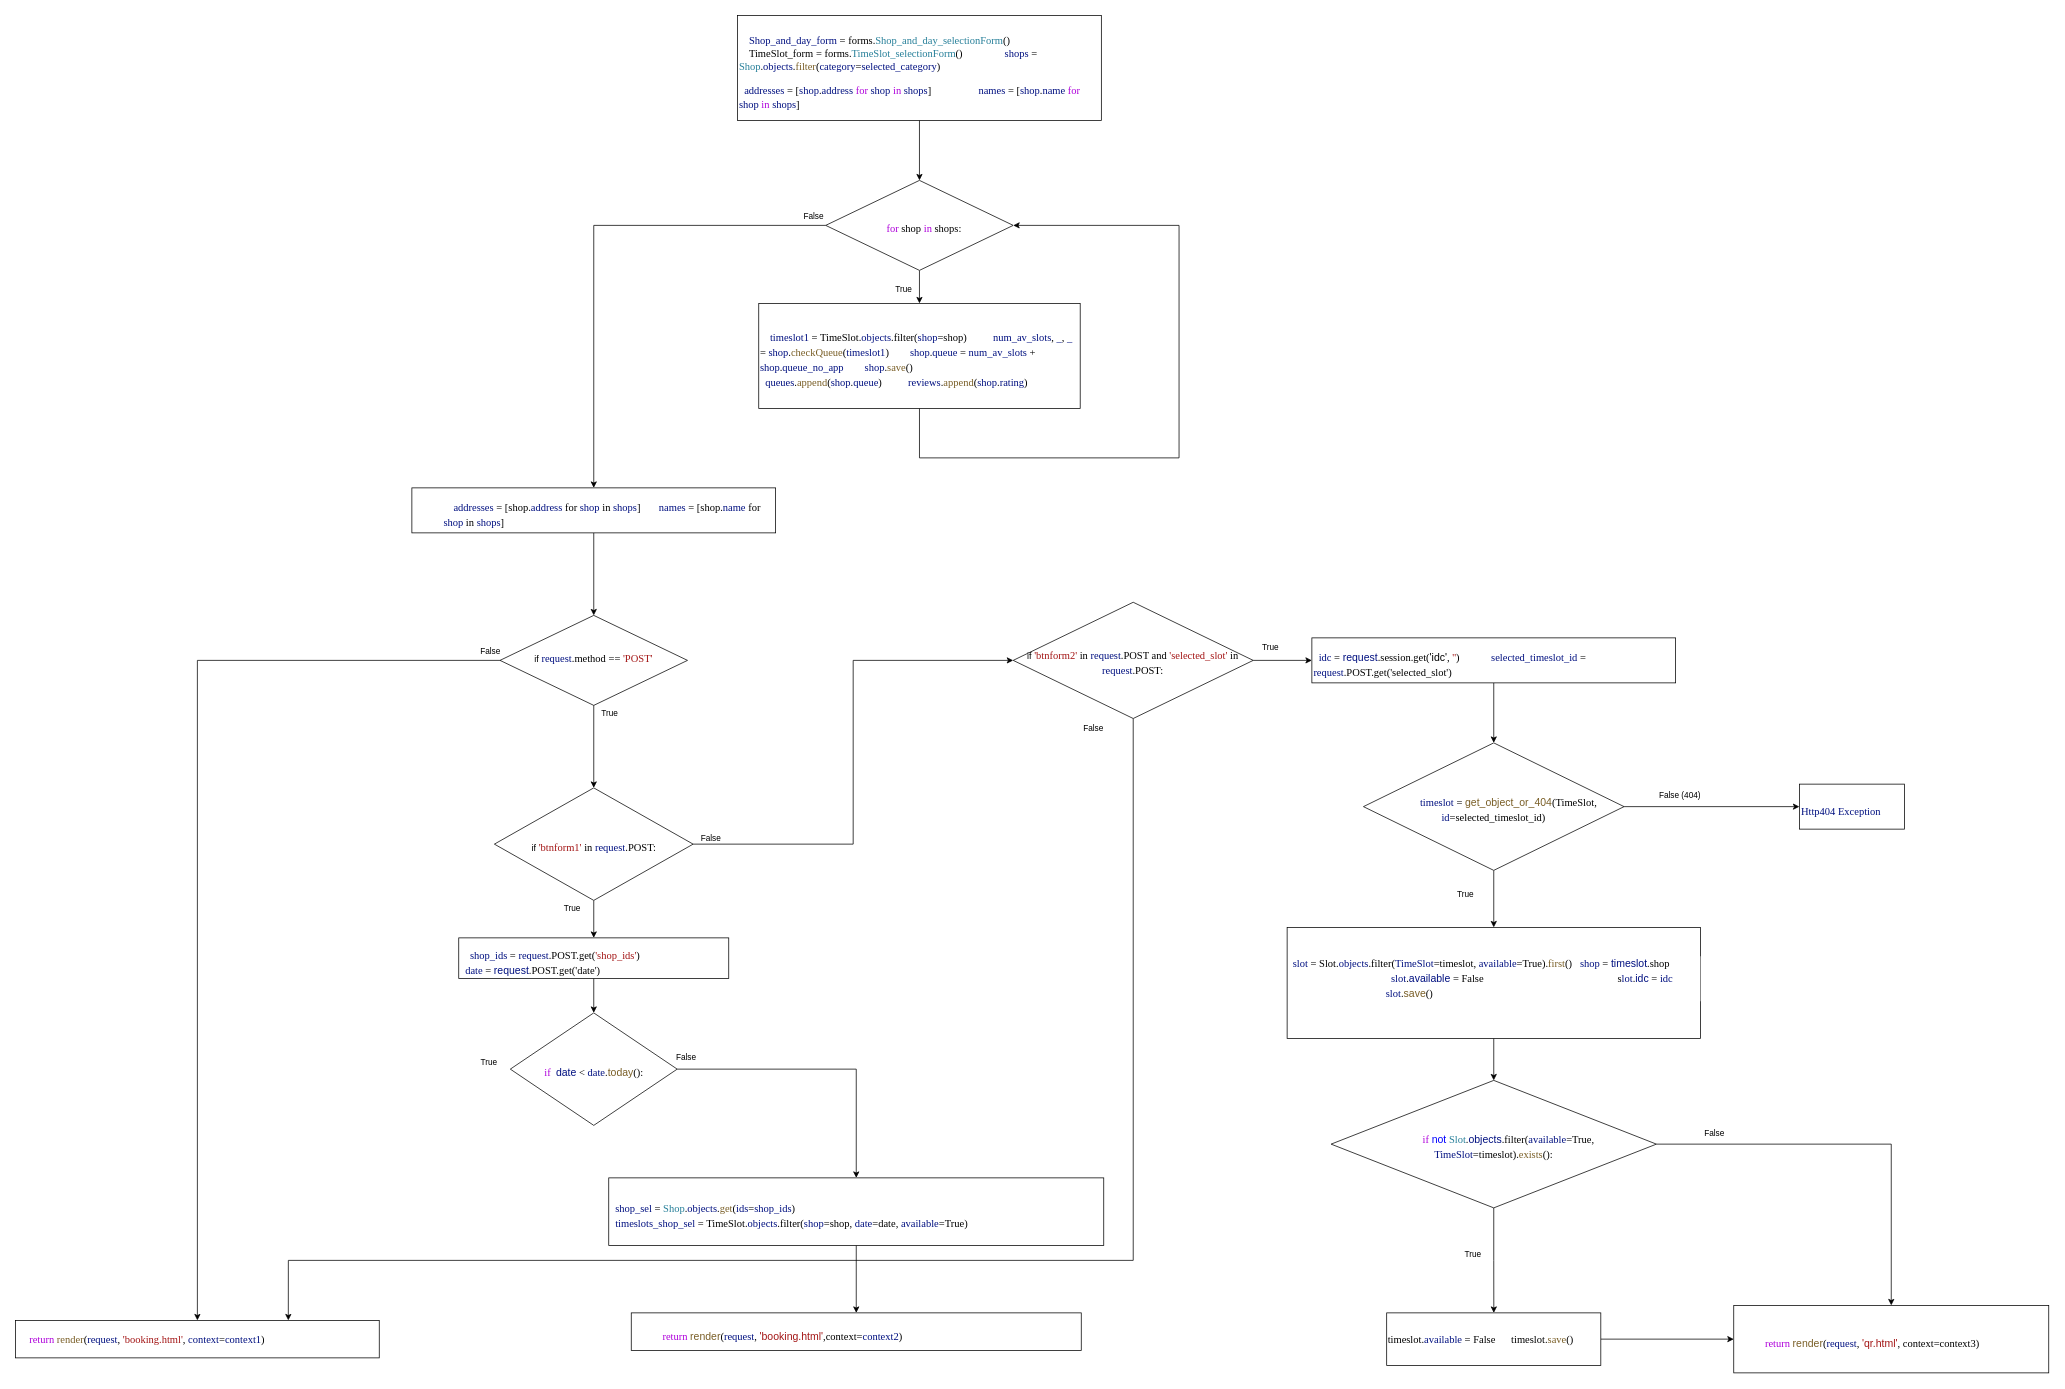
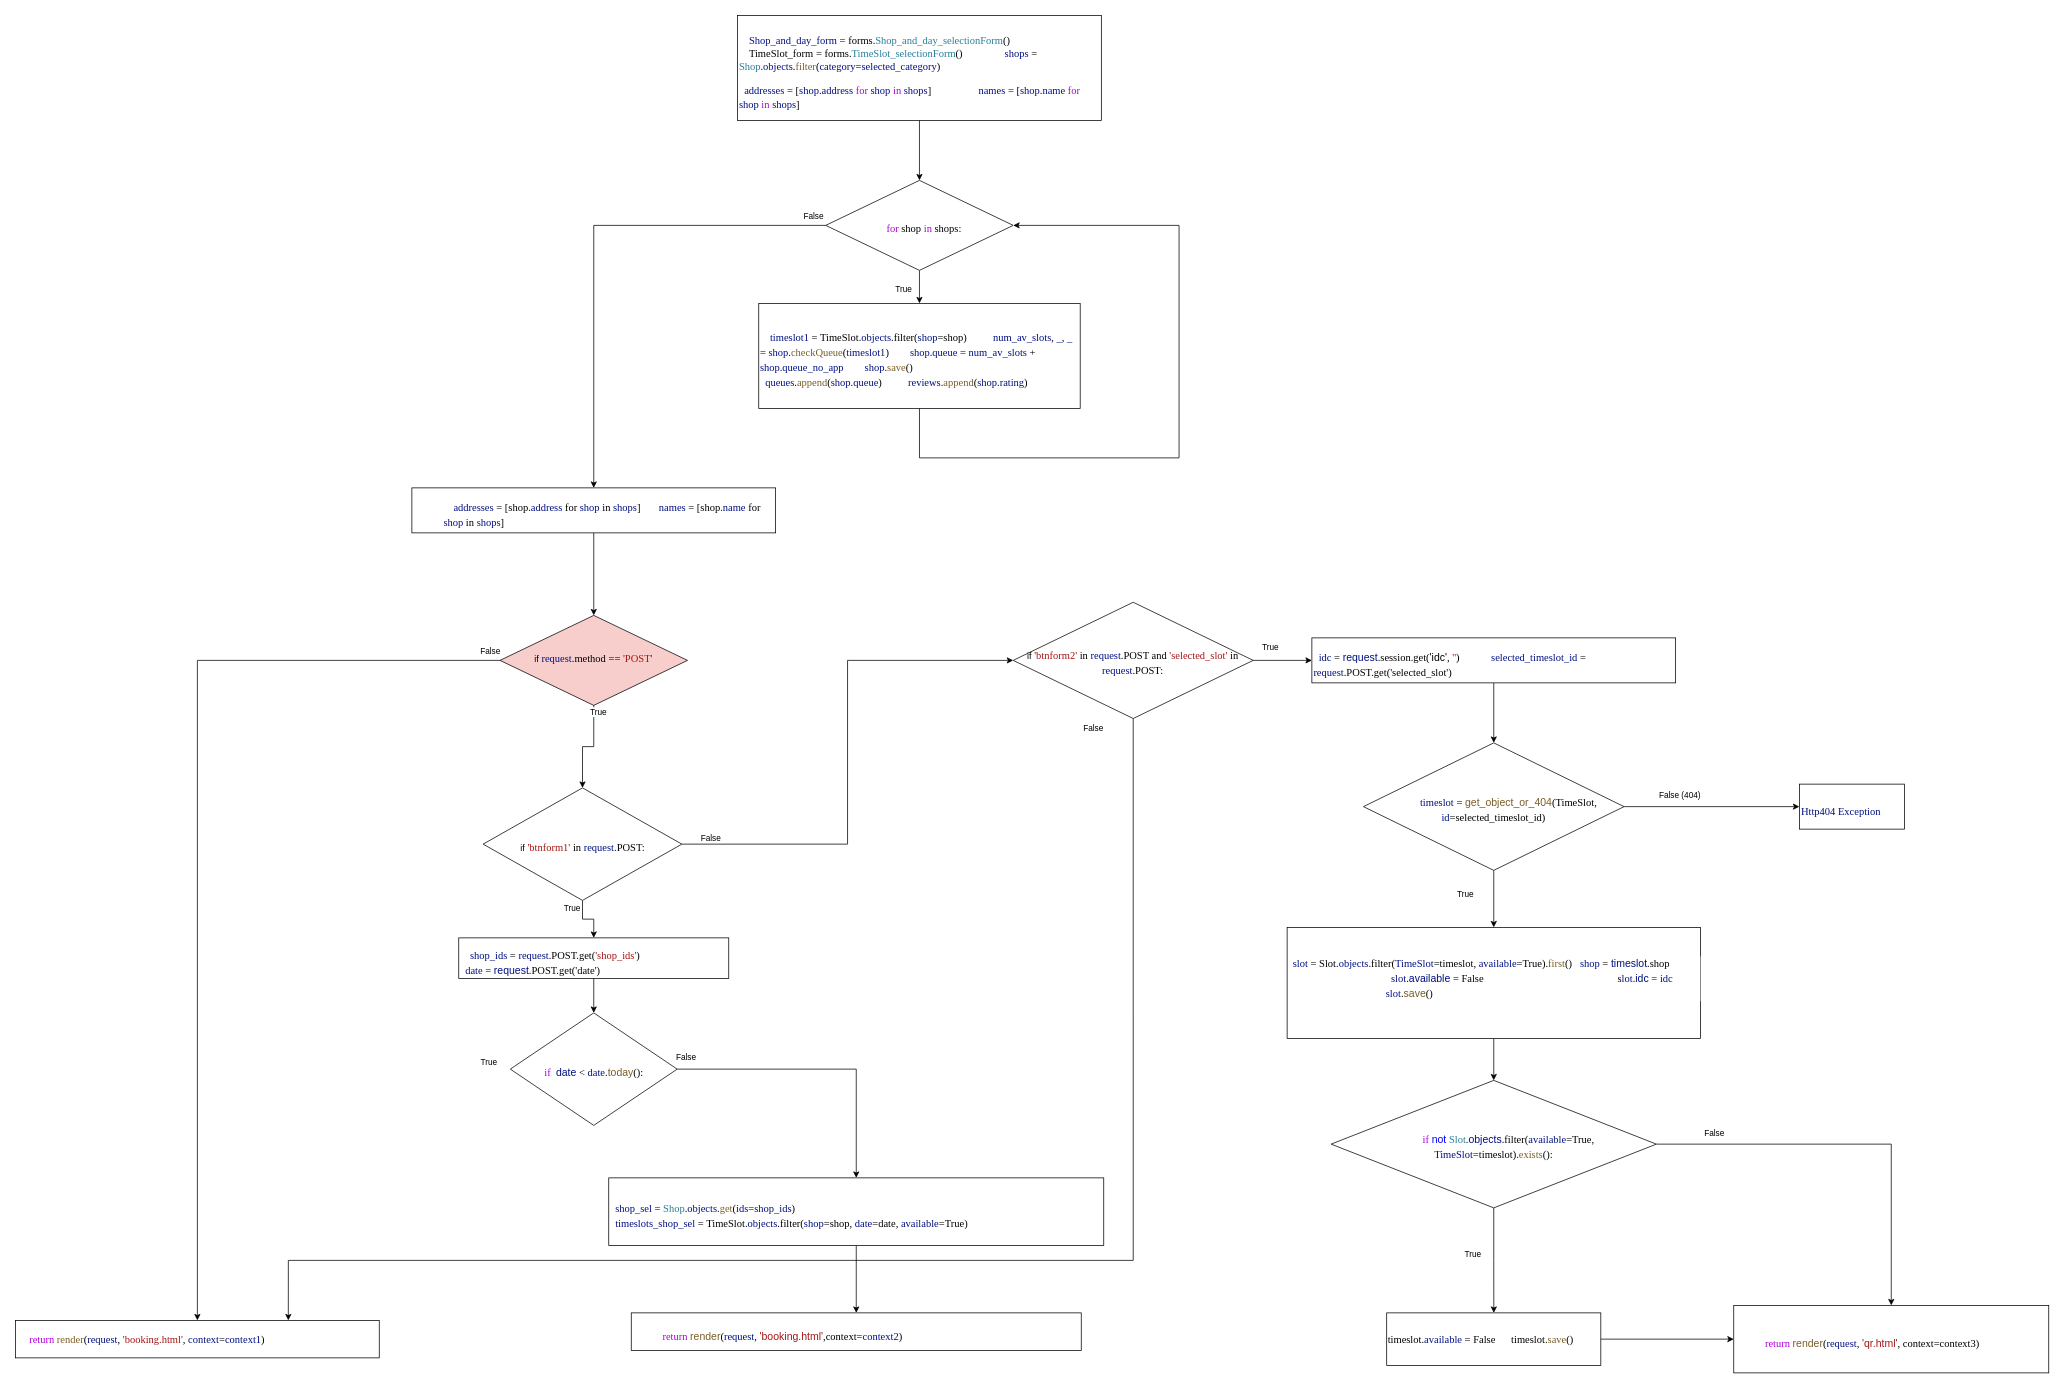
(594, 660) -> (594, 660)
(594, 844) -> (582, 844)
